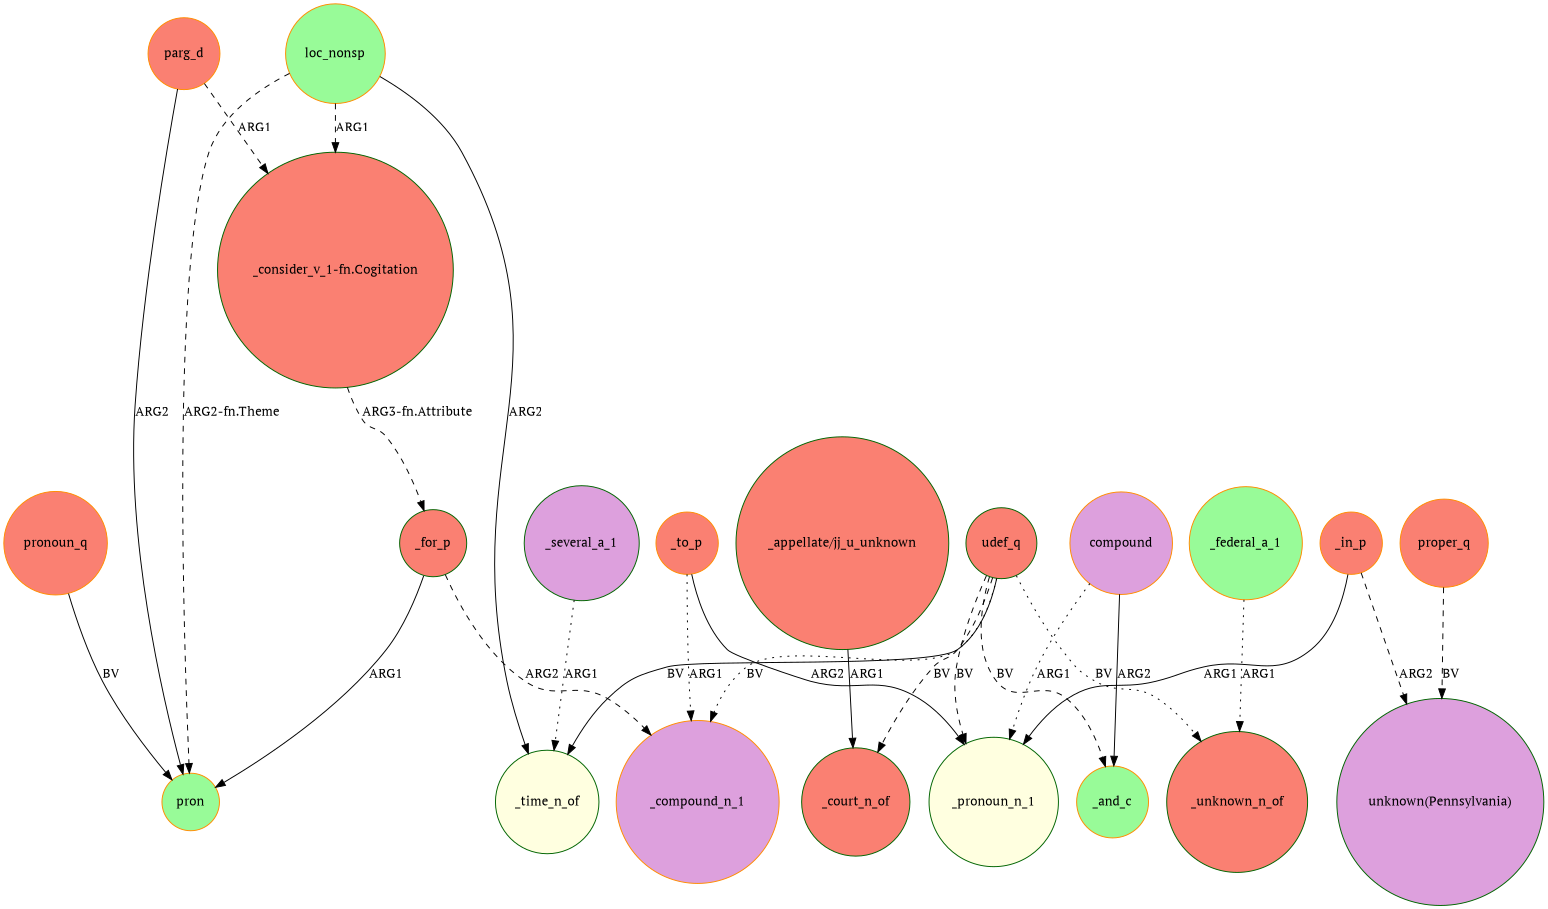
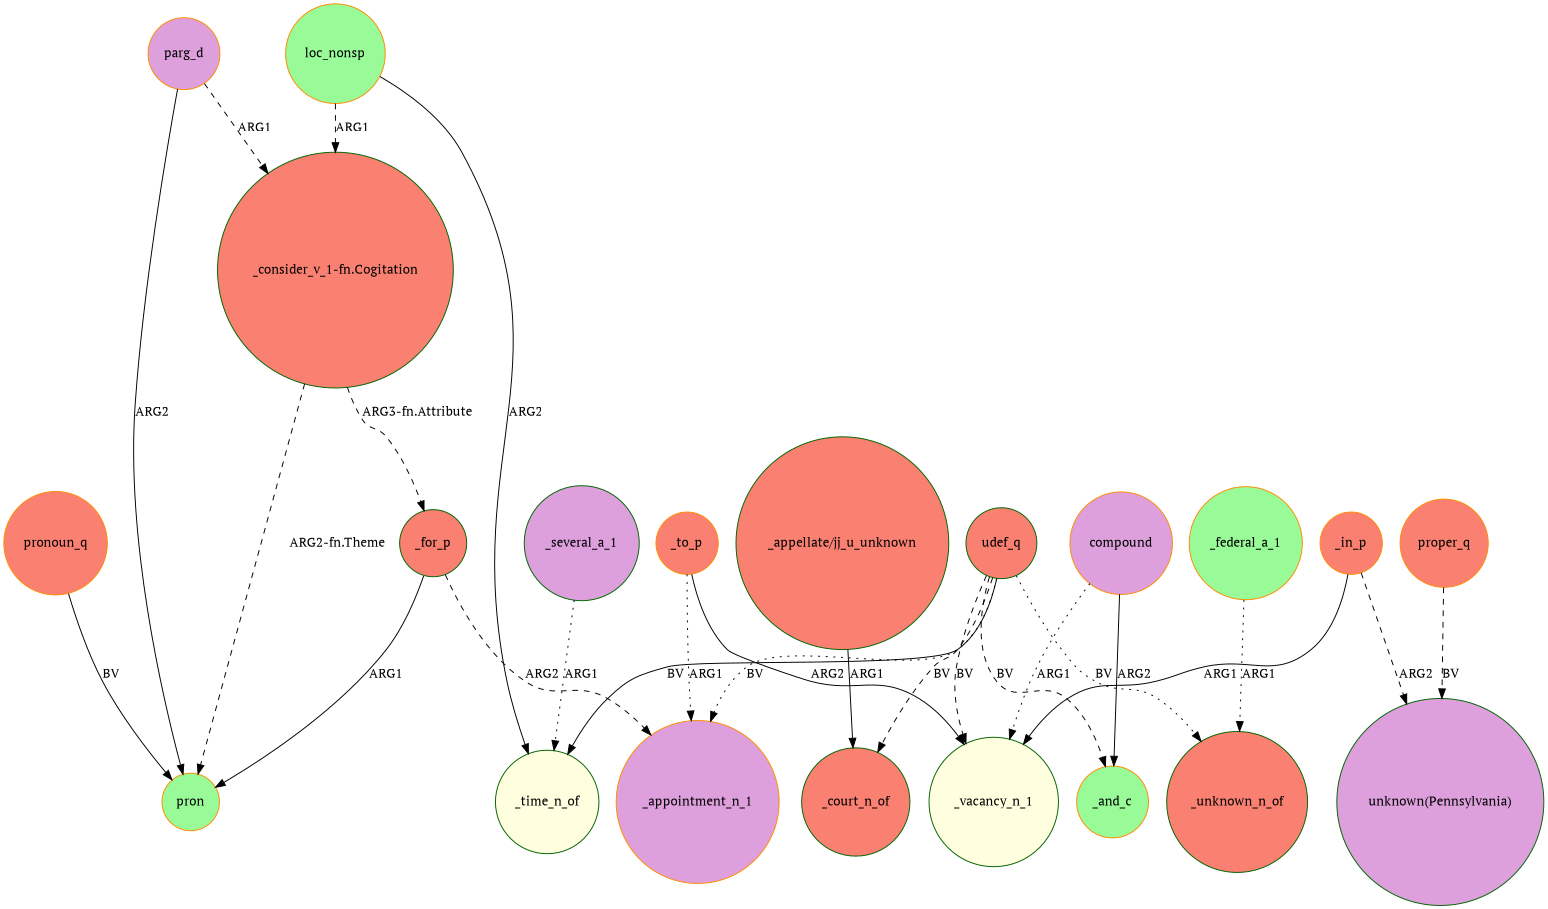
(184, 54) -> (184, 54)
(184, 399) -> (253, 574)
(698, 802) -> (698, 802)
(994, 802) -> (994, 802)
